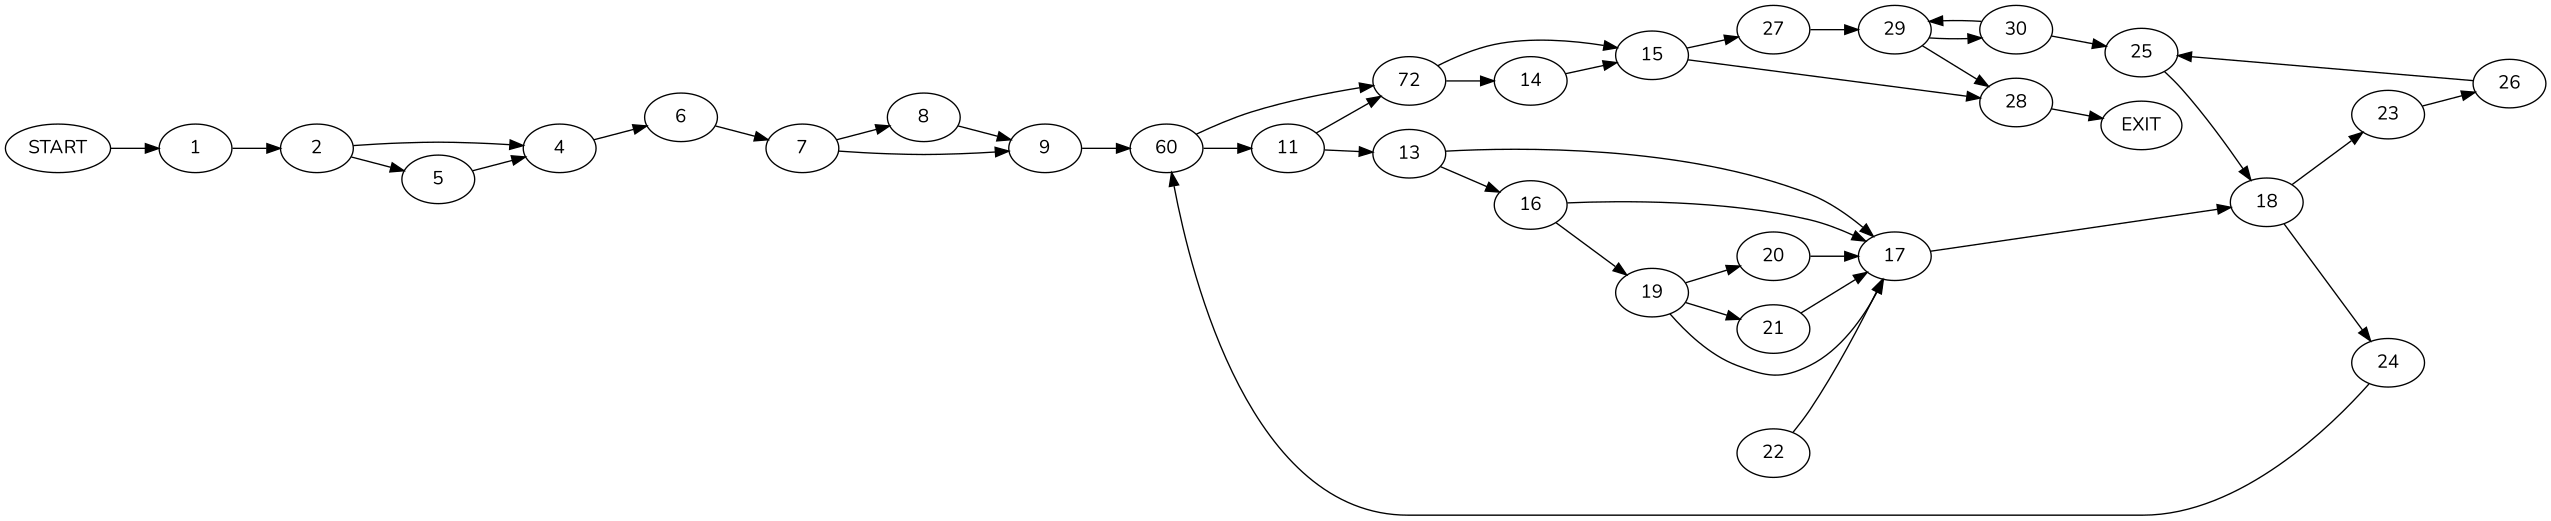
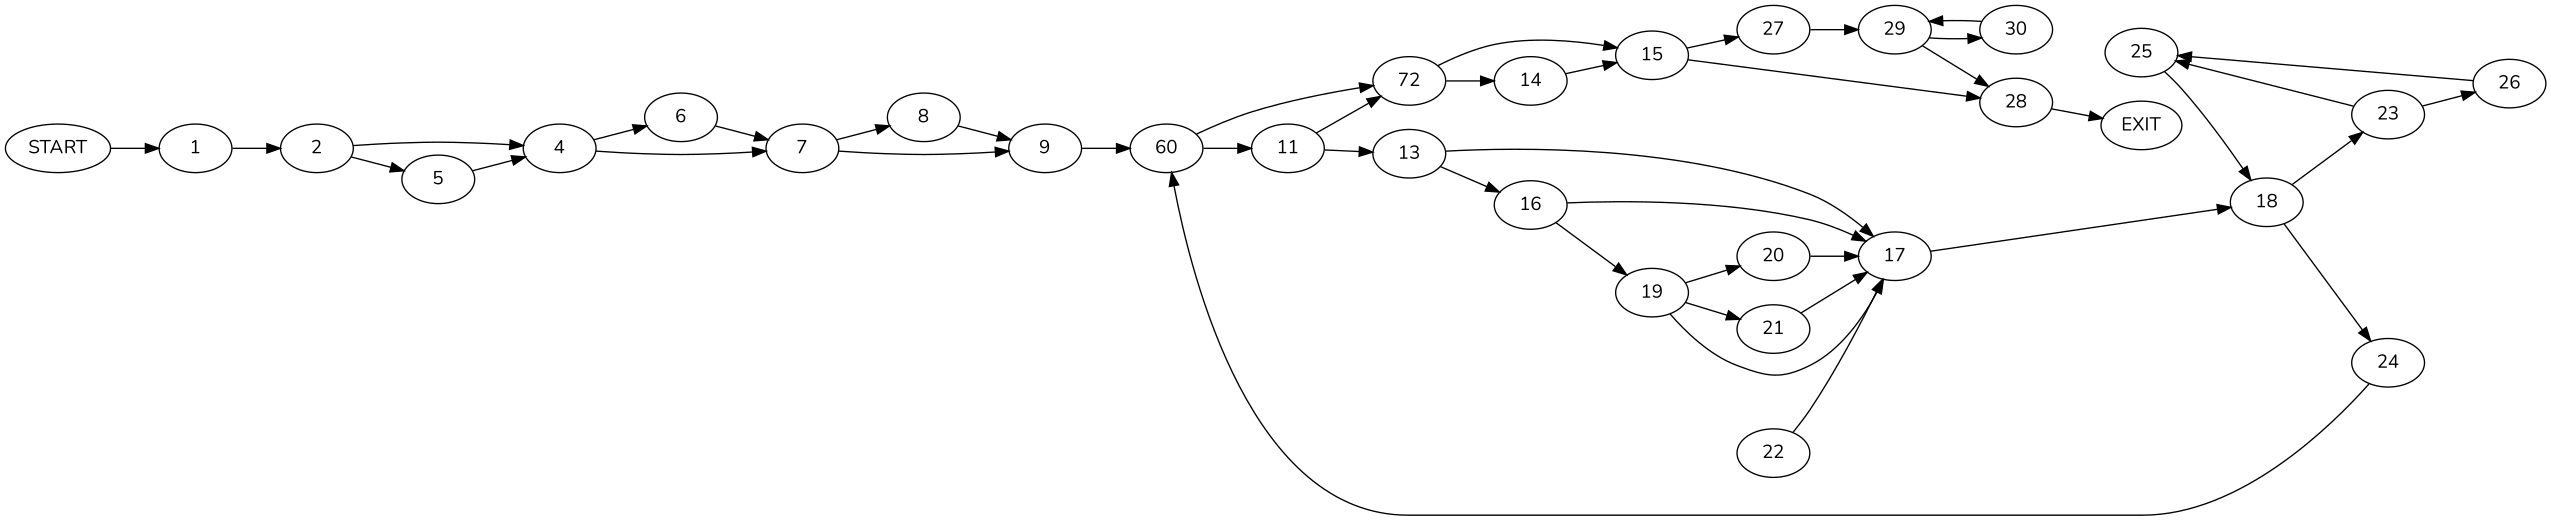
(2072, 40) -> (2271, 85)
none -> (674, 154)
